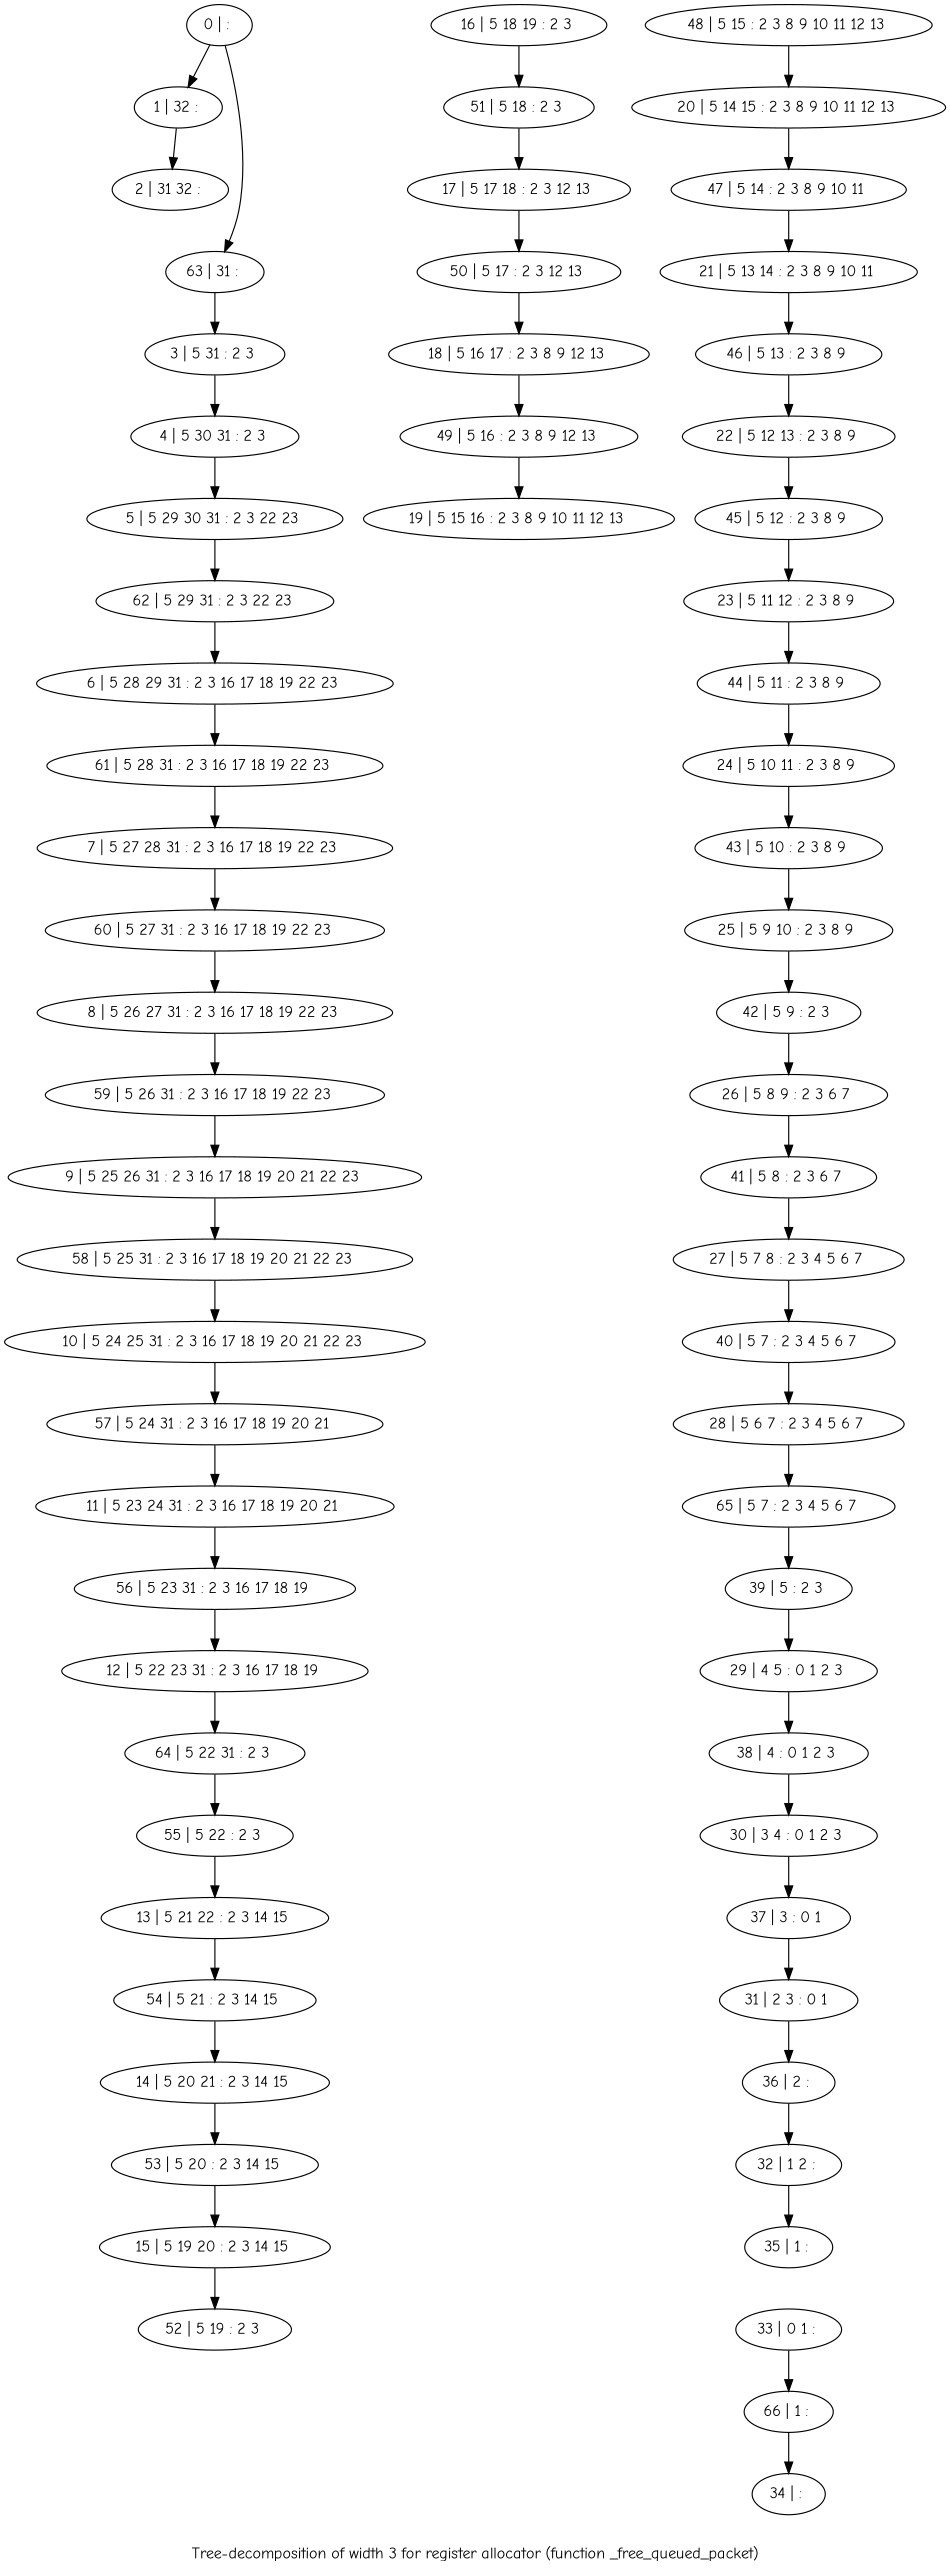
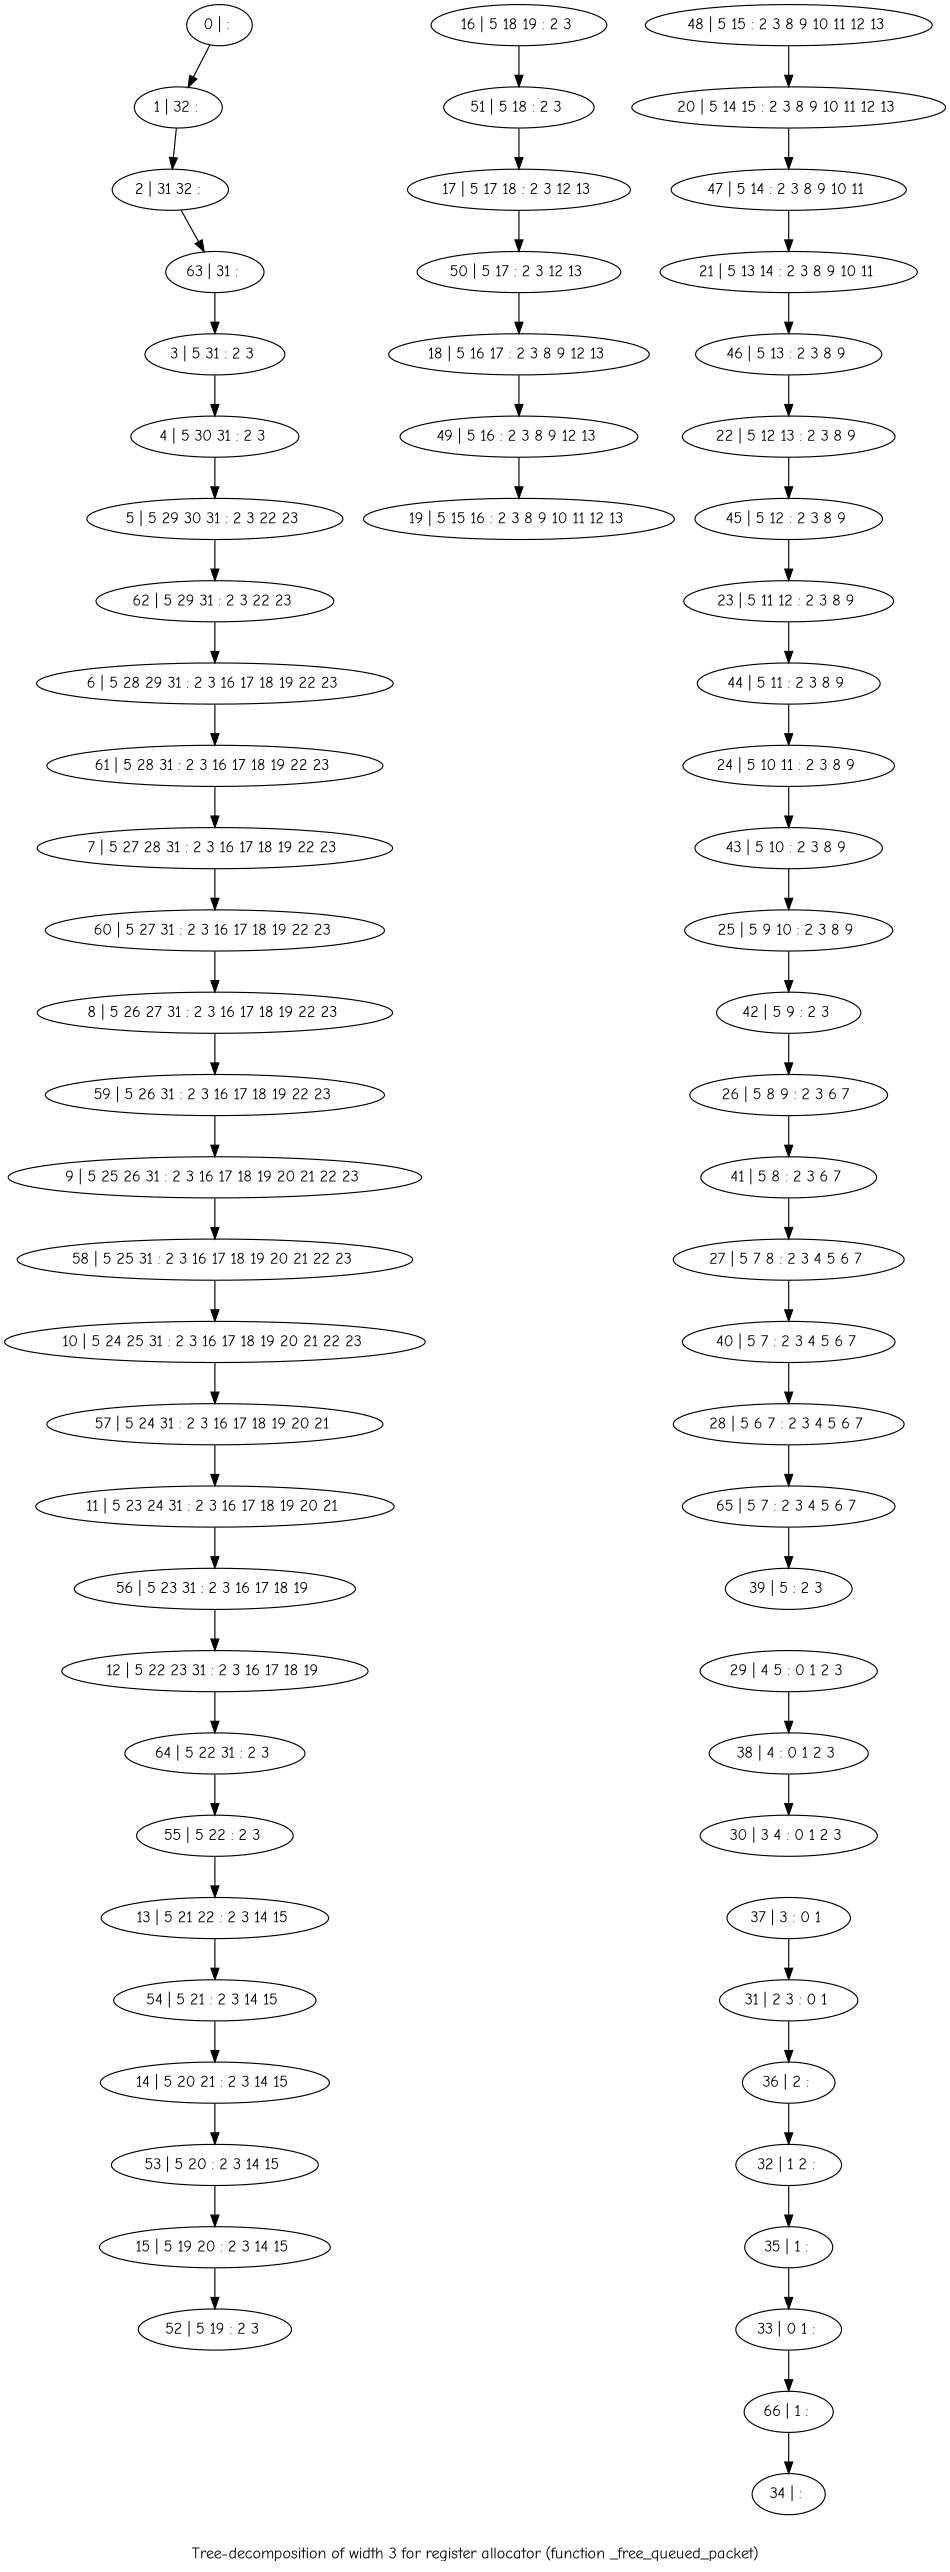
(242, 144) -> (190, 226)
(789, 1624) -> none
(789, 1871) -> none
none -> (789, 2283)
